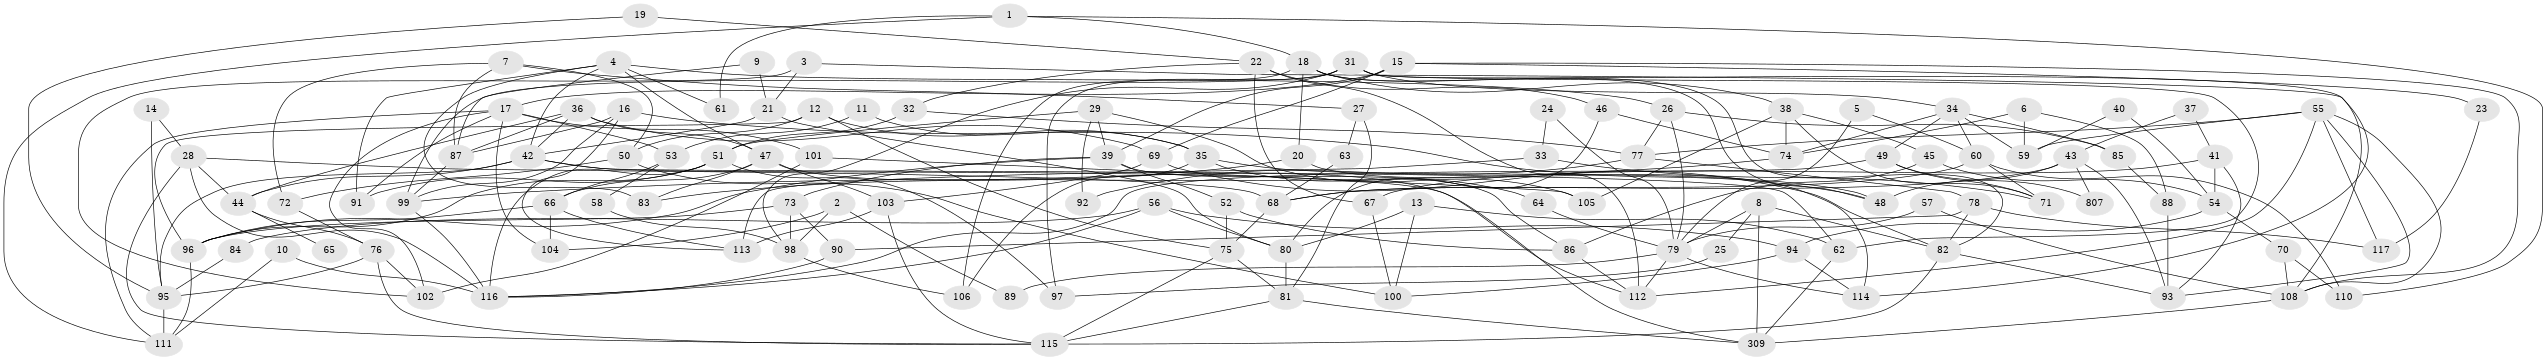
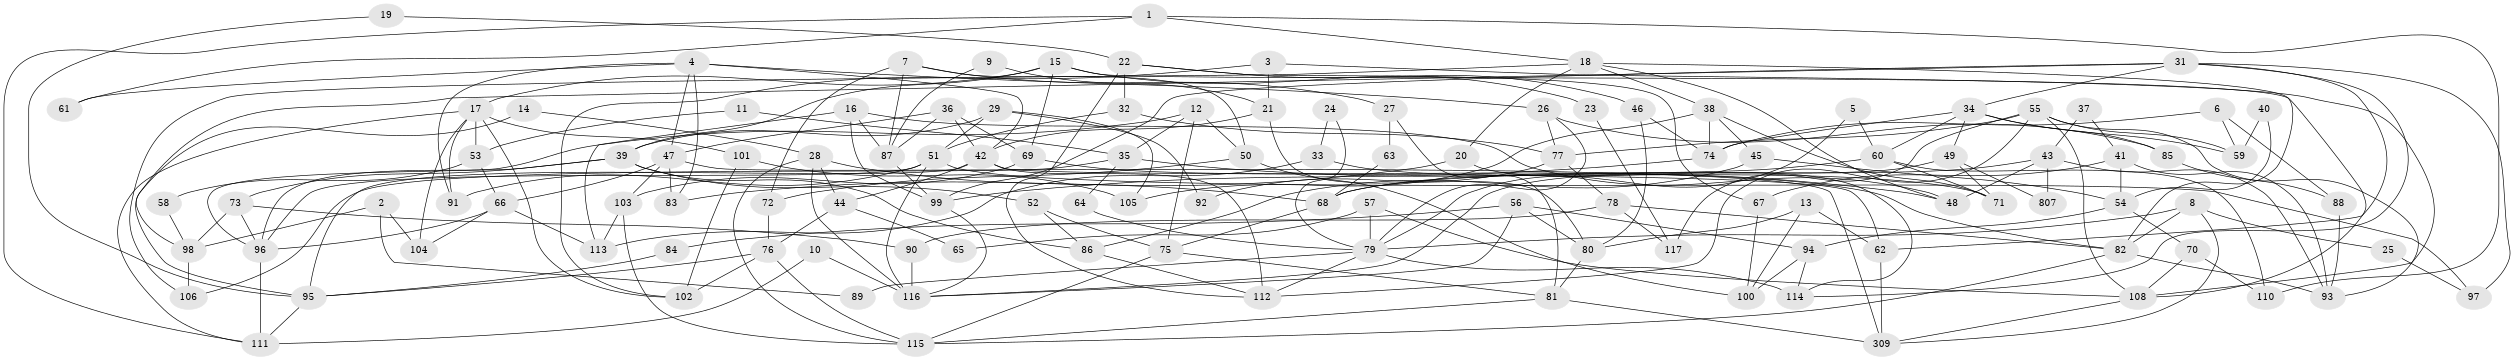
(406, 152) -> none
none -> (1129, 235)
